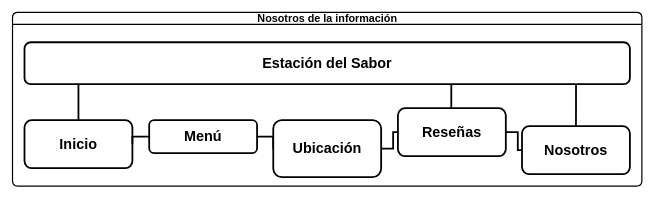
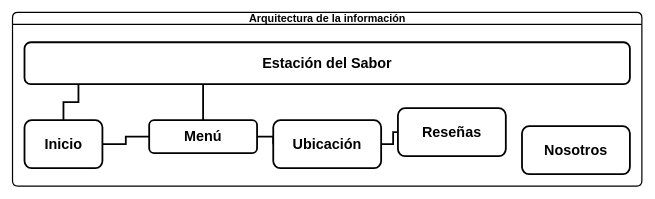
(328, 18) -> (328, 18)
(452, 96) -> none
none -> (203, 102)
(576, 105) -> none
(518, 137) -> none
(78, 144) -> (63, 144)
(327, 149) -> (327, 144)
